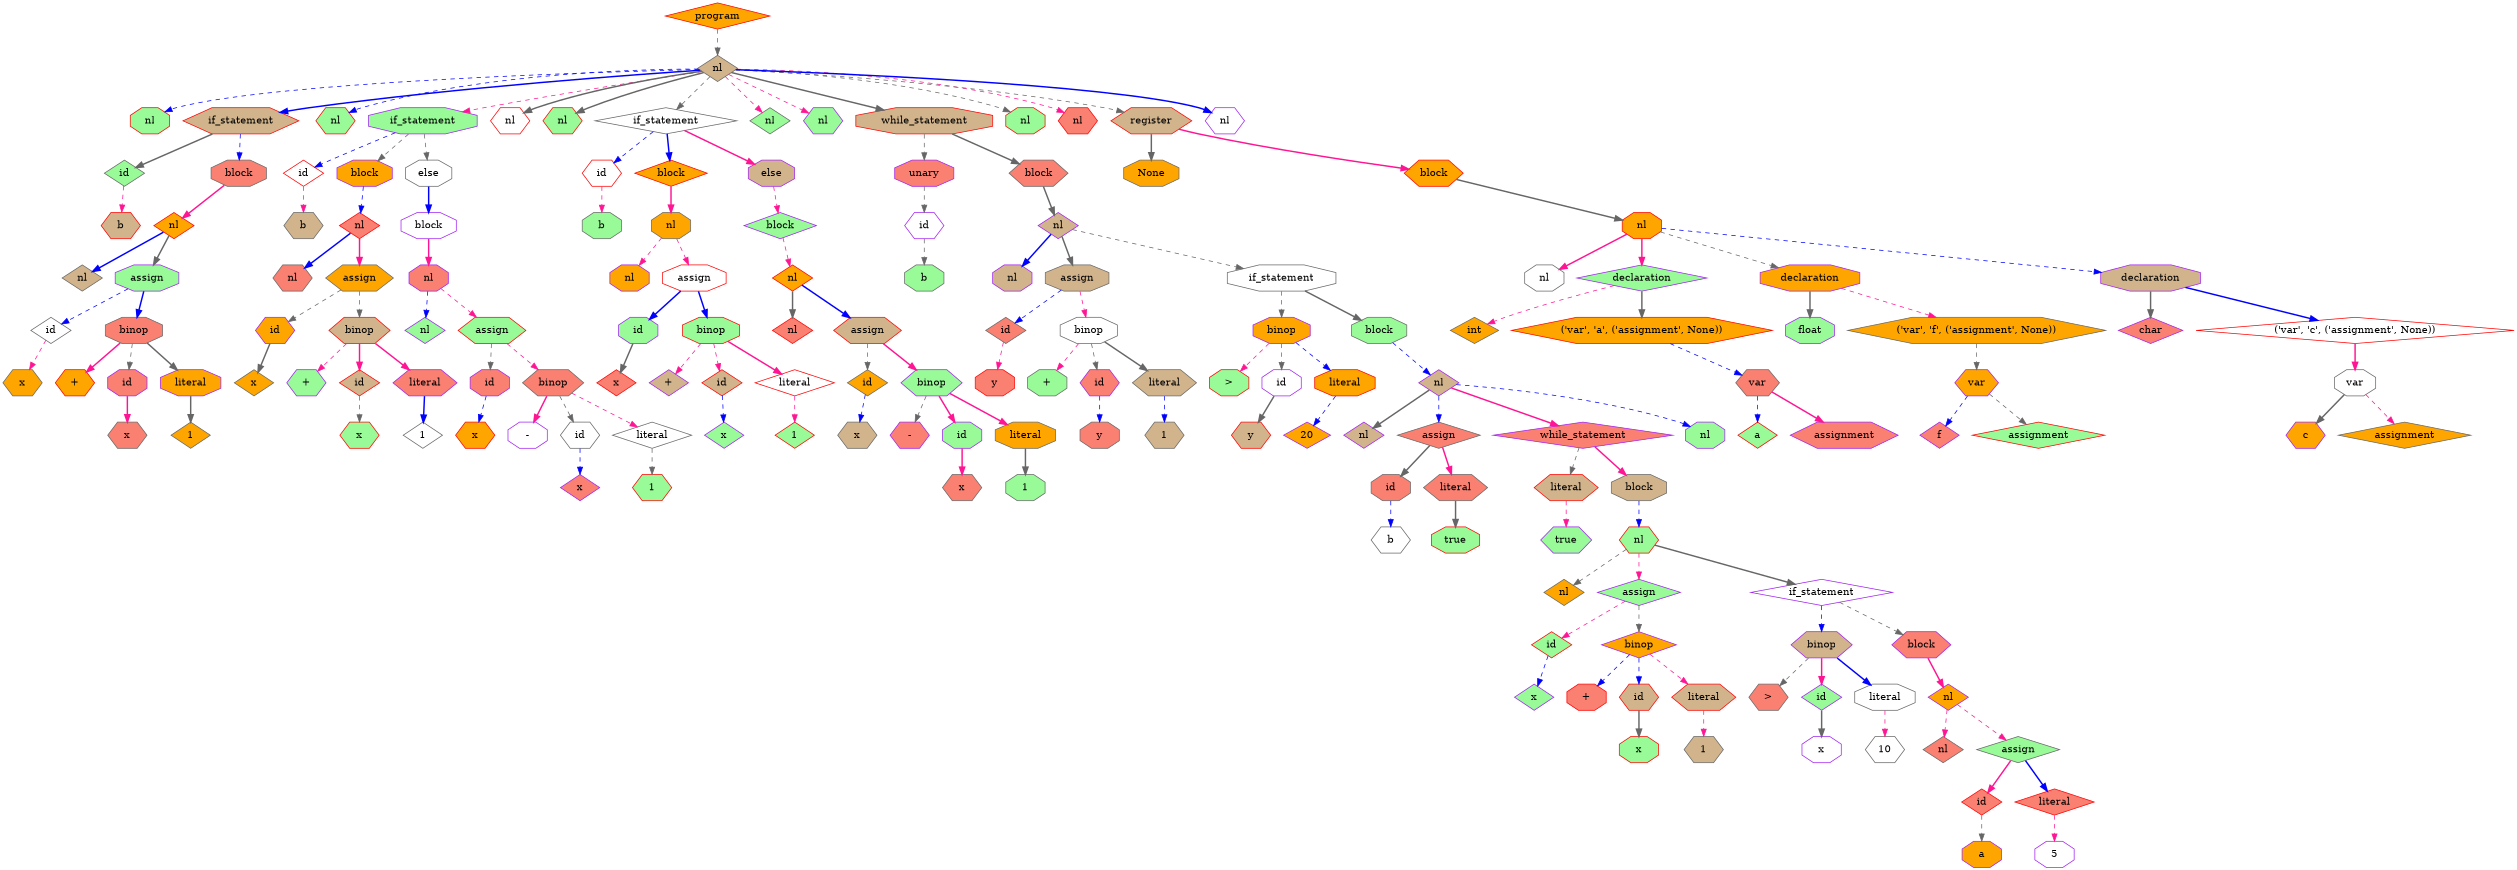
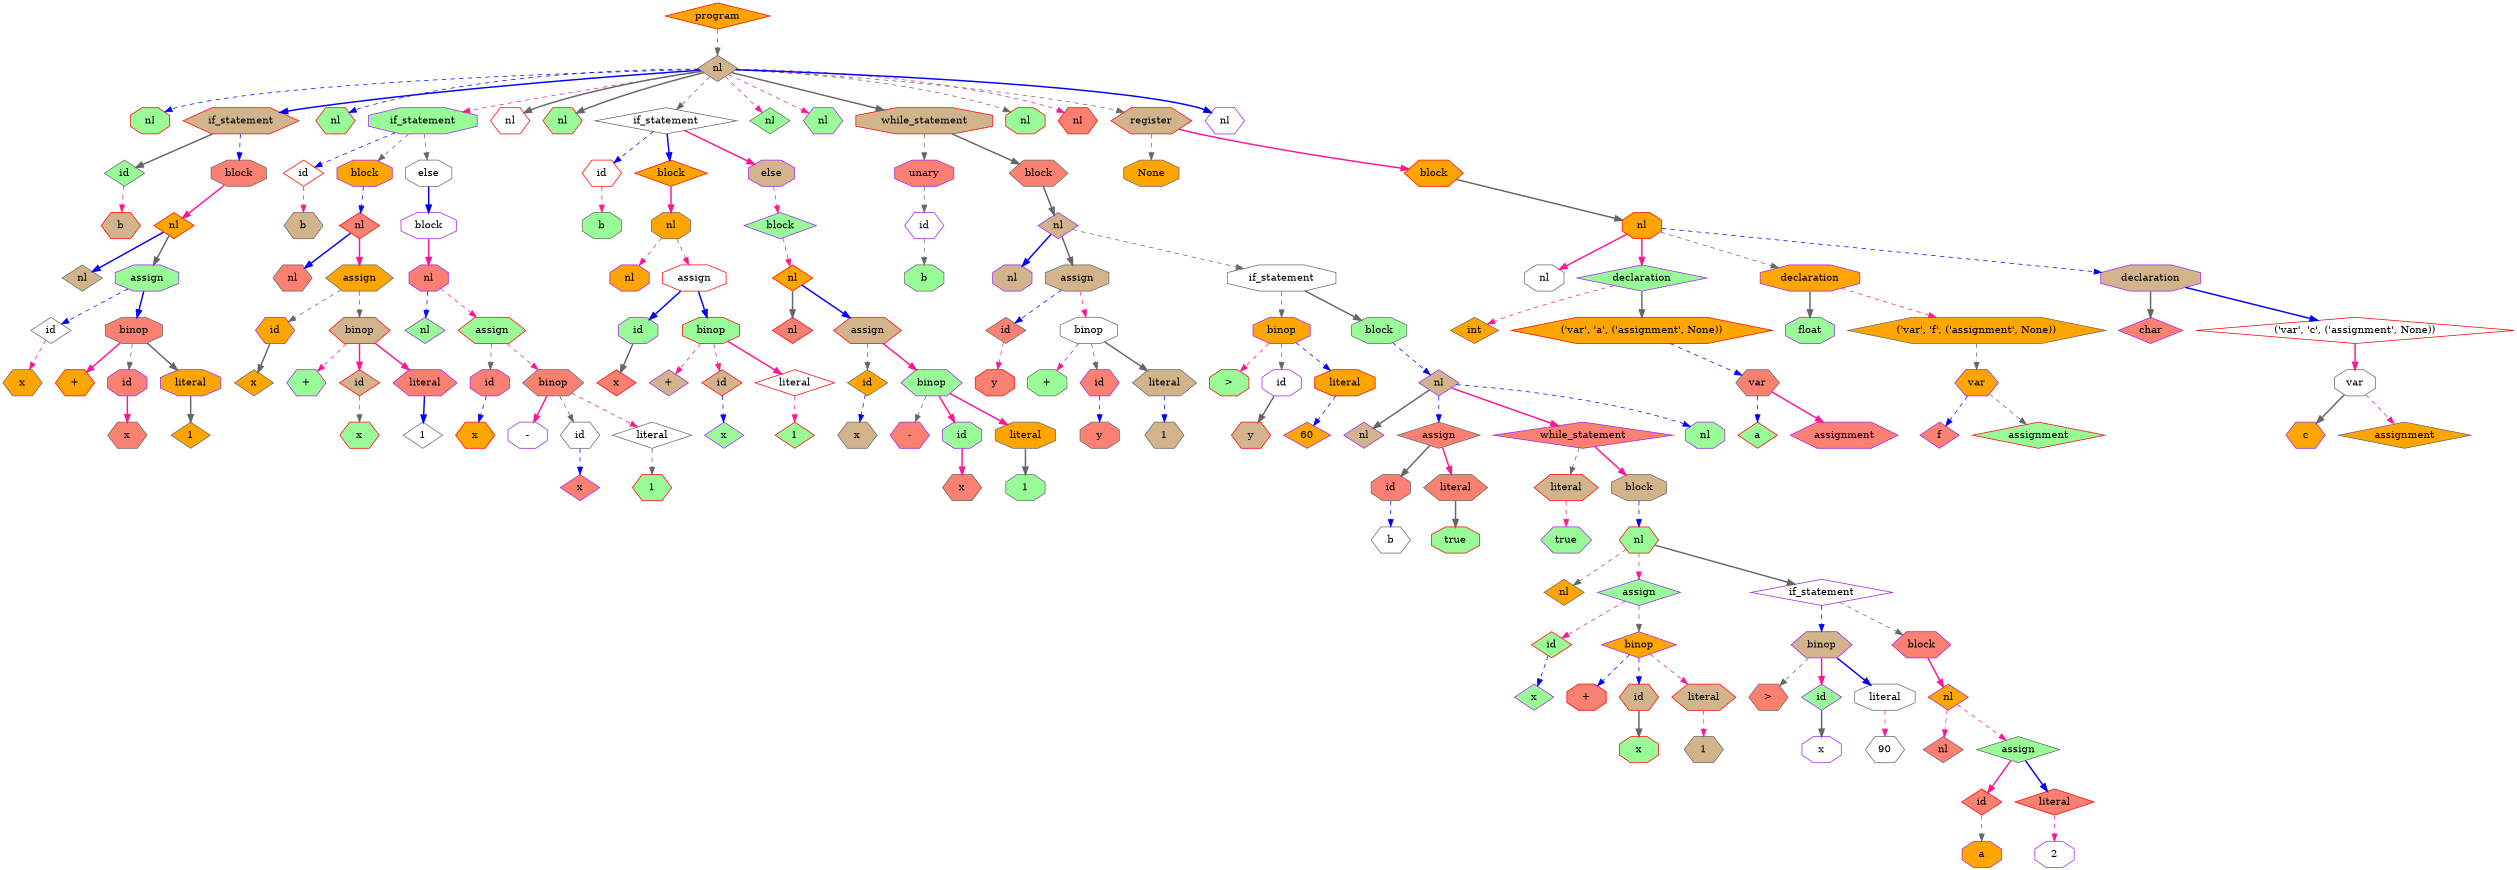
(1151, 143) -> (1151, 143)
(1307, 435) -> (1307, 435)
(1885, 750) -> (1885, 750)
(2055, 854) -> (2055, 854)
